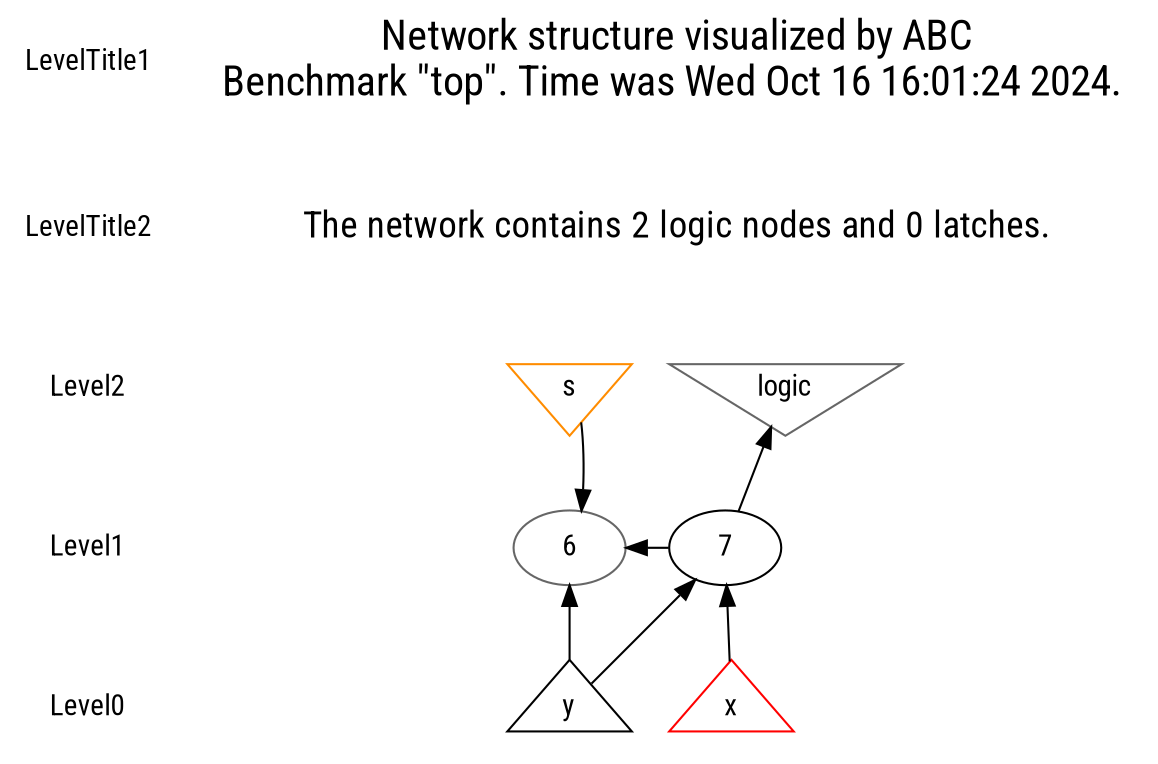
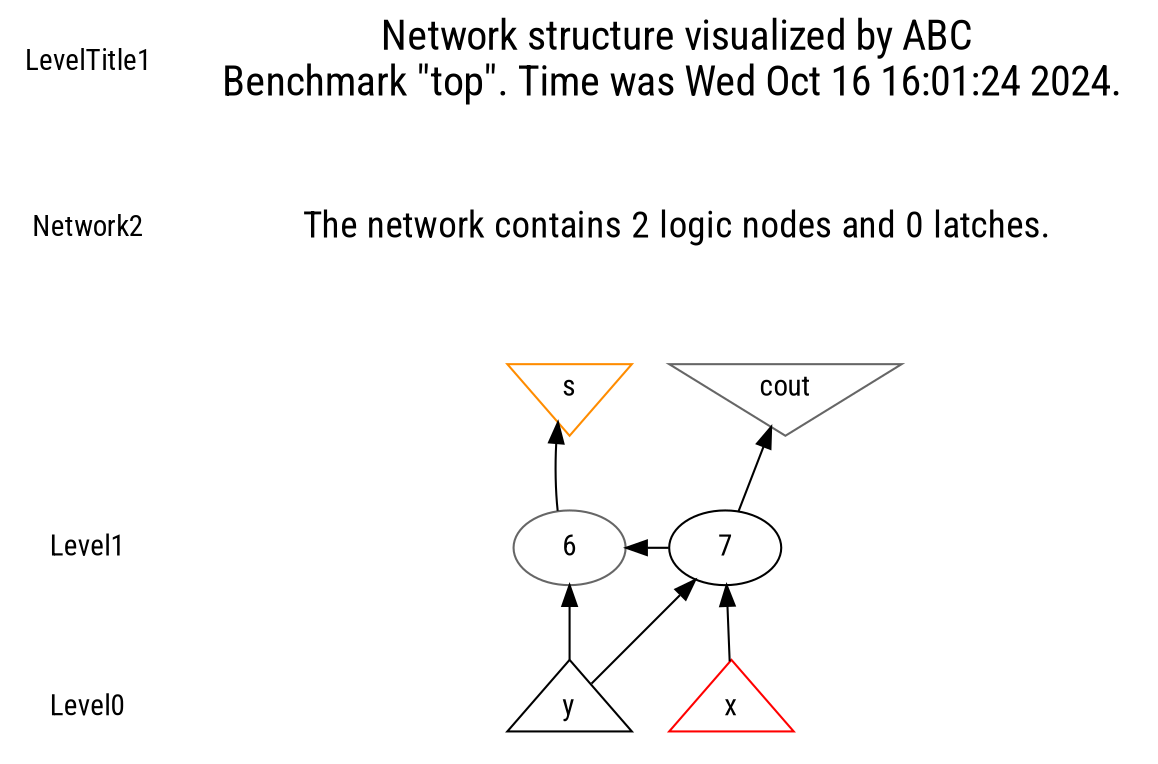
(88, 228) -> (88, 228)
(88, 388) -> none
(785, 388) -> (785, 388)
(583, 456) -> (556, 477)
